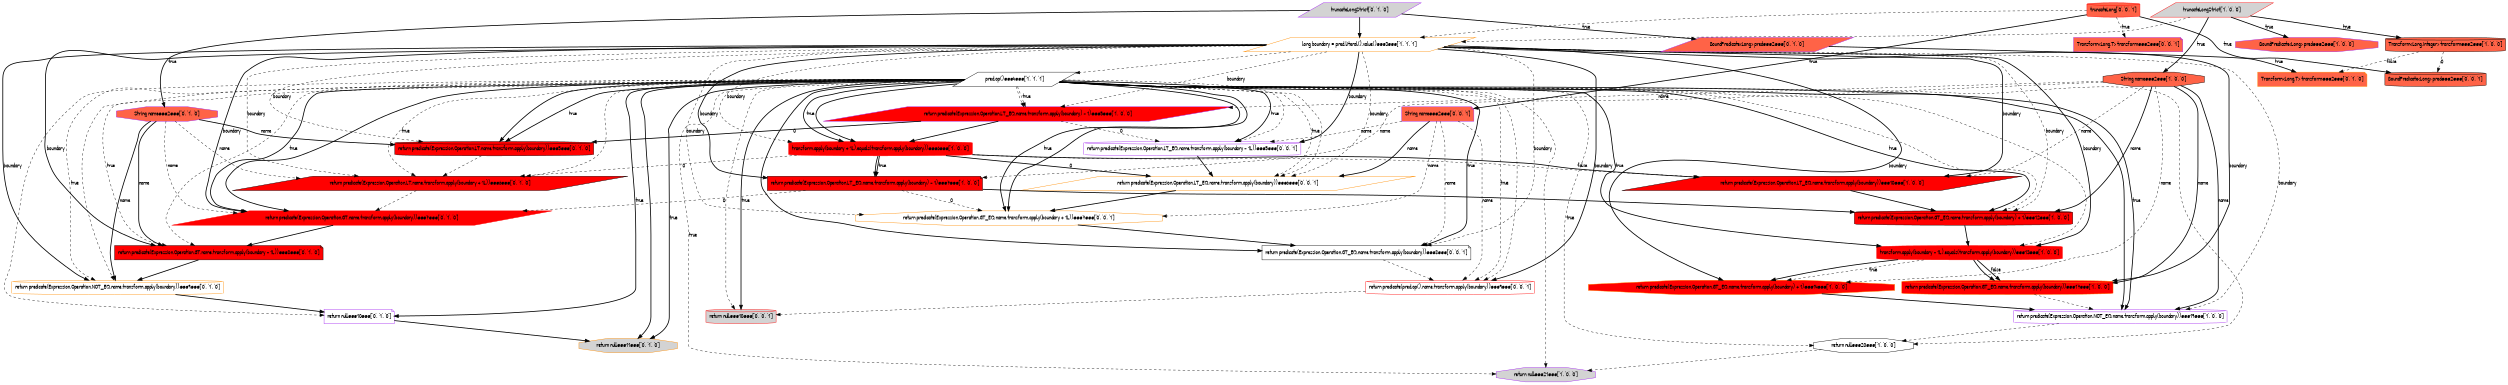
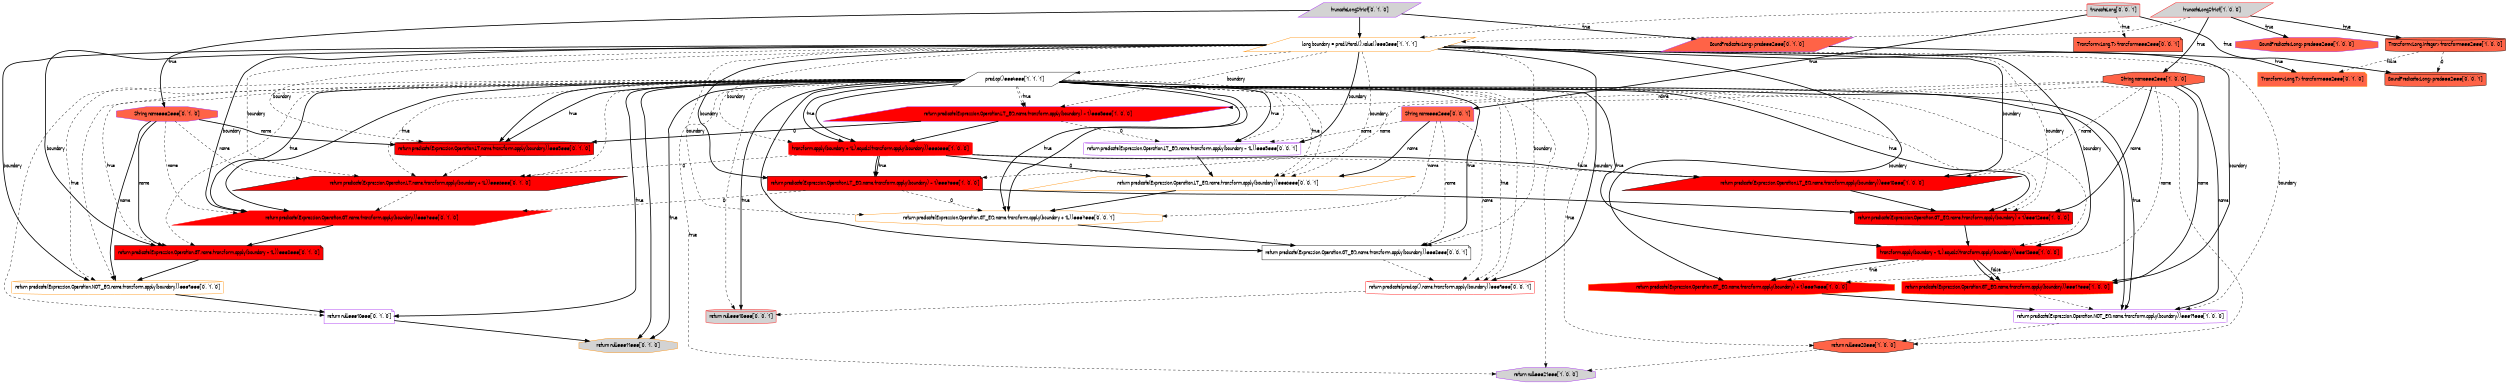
(2113, 10) -> (2113, 10)
(2128, 45) -> (2128, 45)
(1864, 346) -> (1864, 346)
